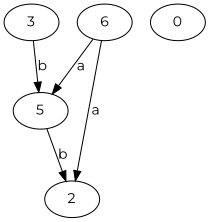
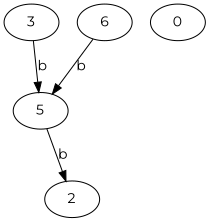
(81, 67) -> (81, 67)
(89, 106) -> none
